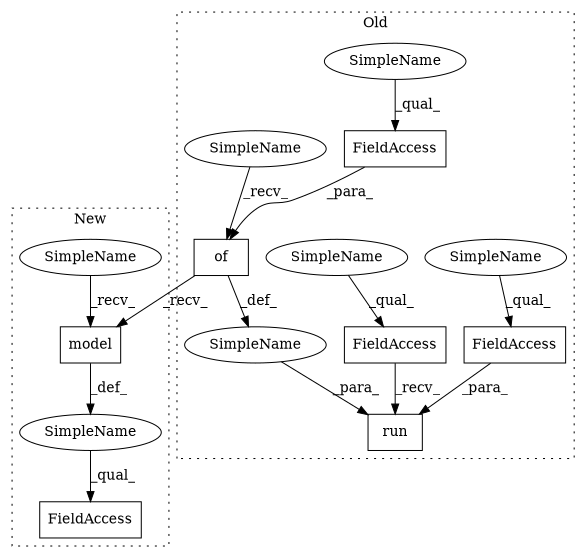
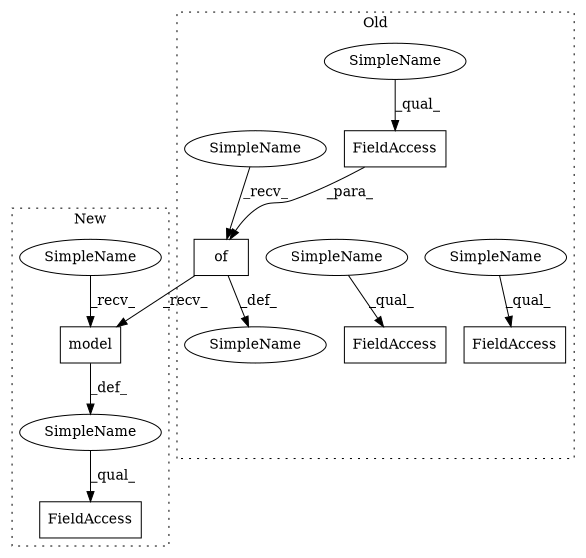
(395, 432) -> none
